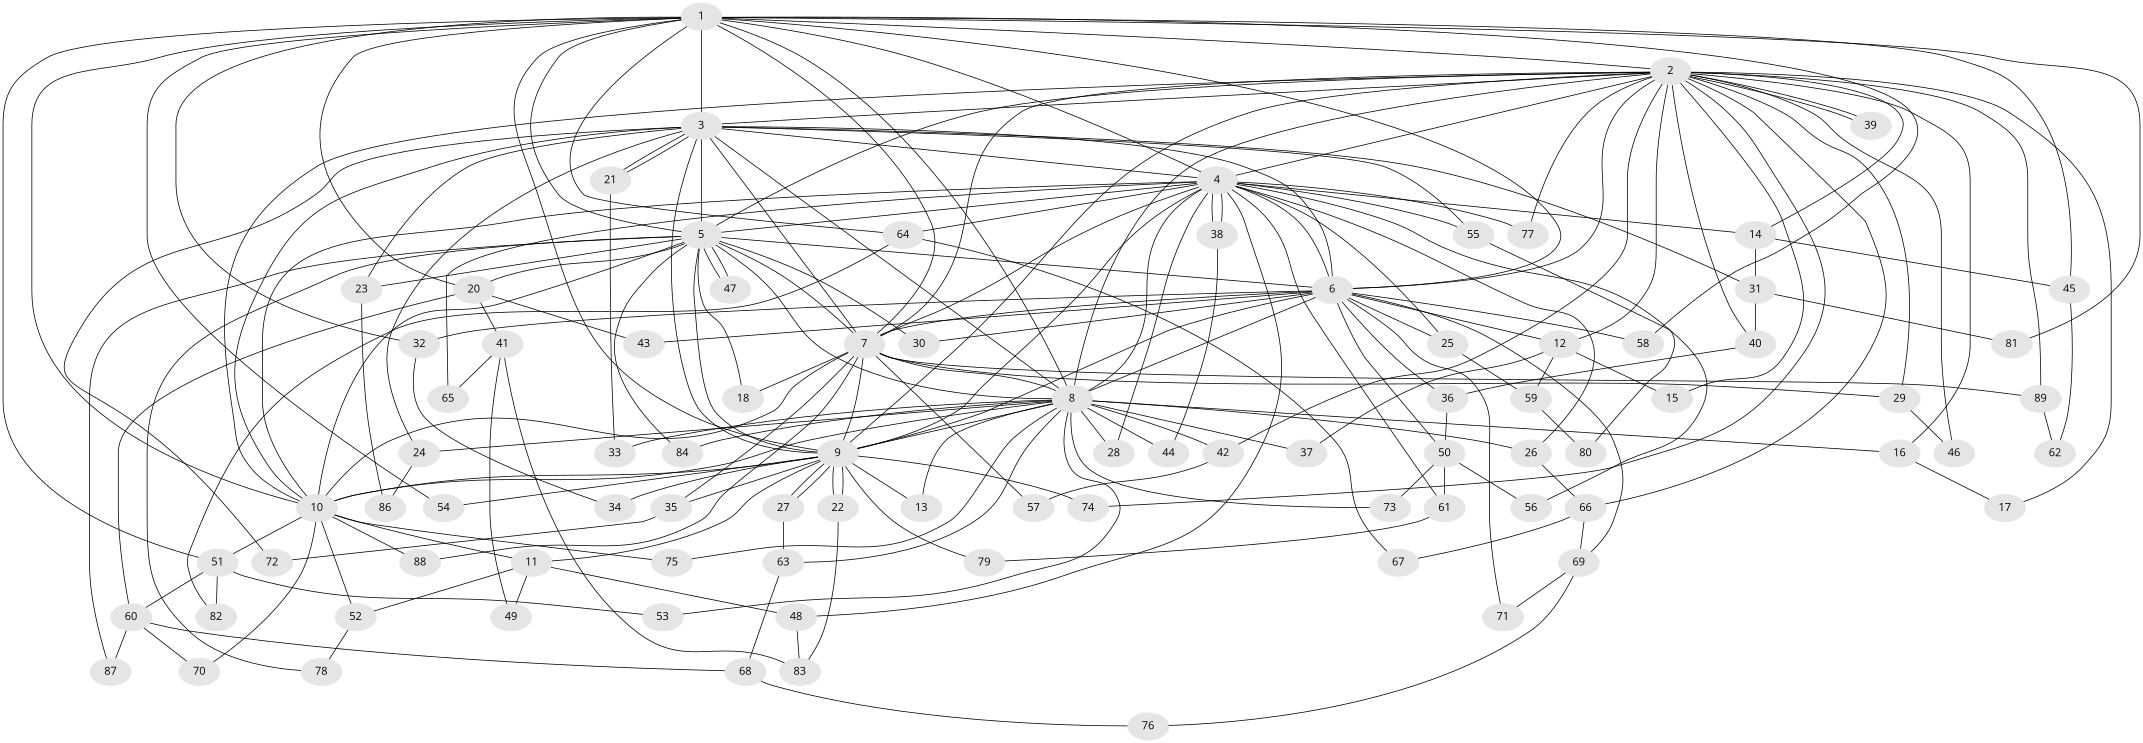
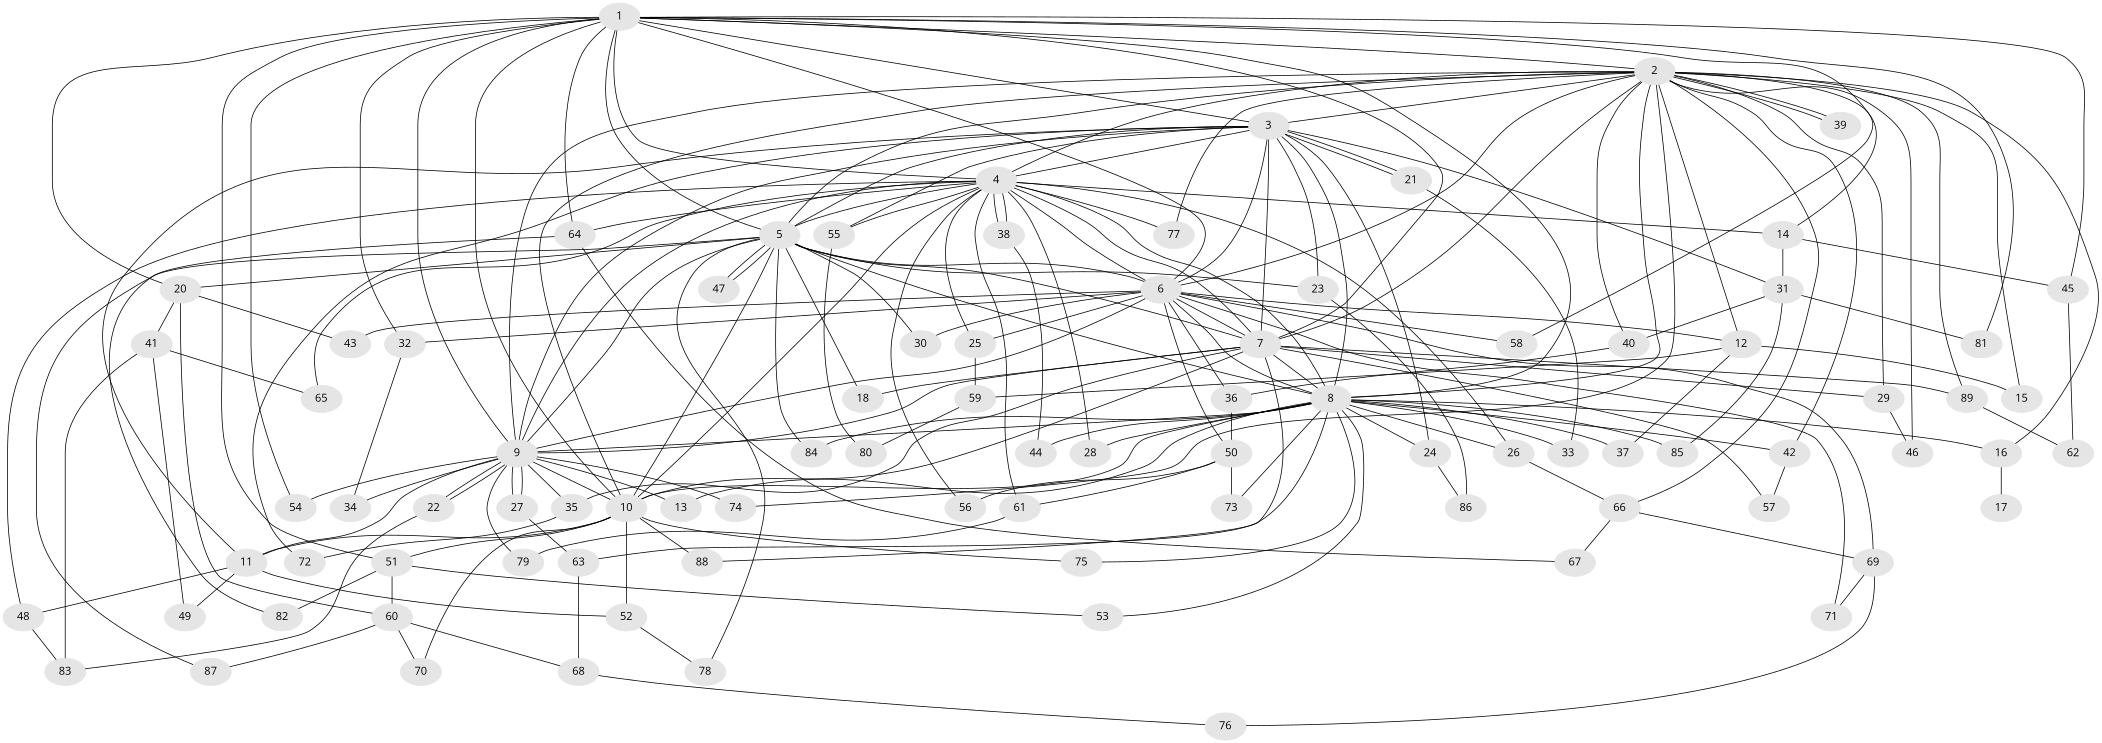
(2067, 159) -> none
(336, 201) -> (508, 173)
none -> (1677, 453)
